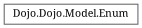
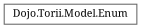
(71, 14) -> (71, 14)
